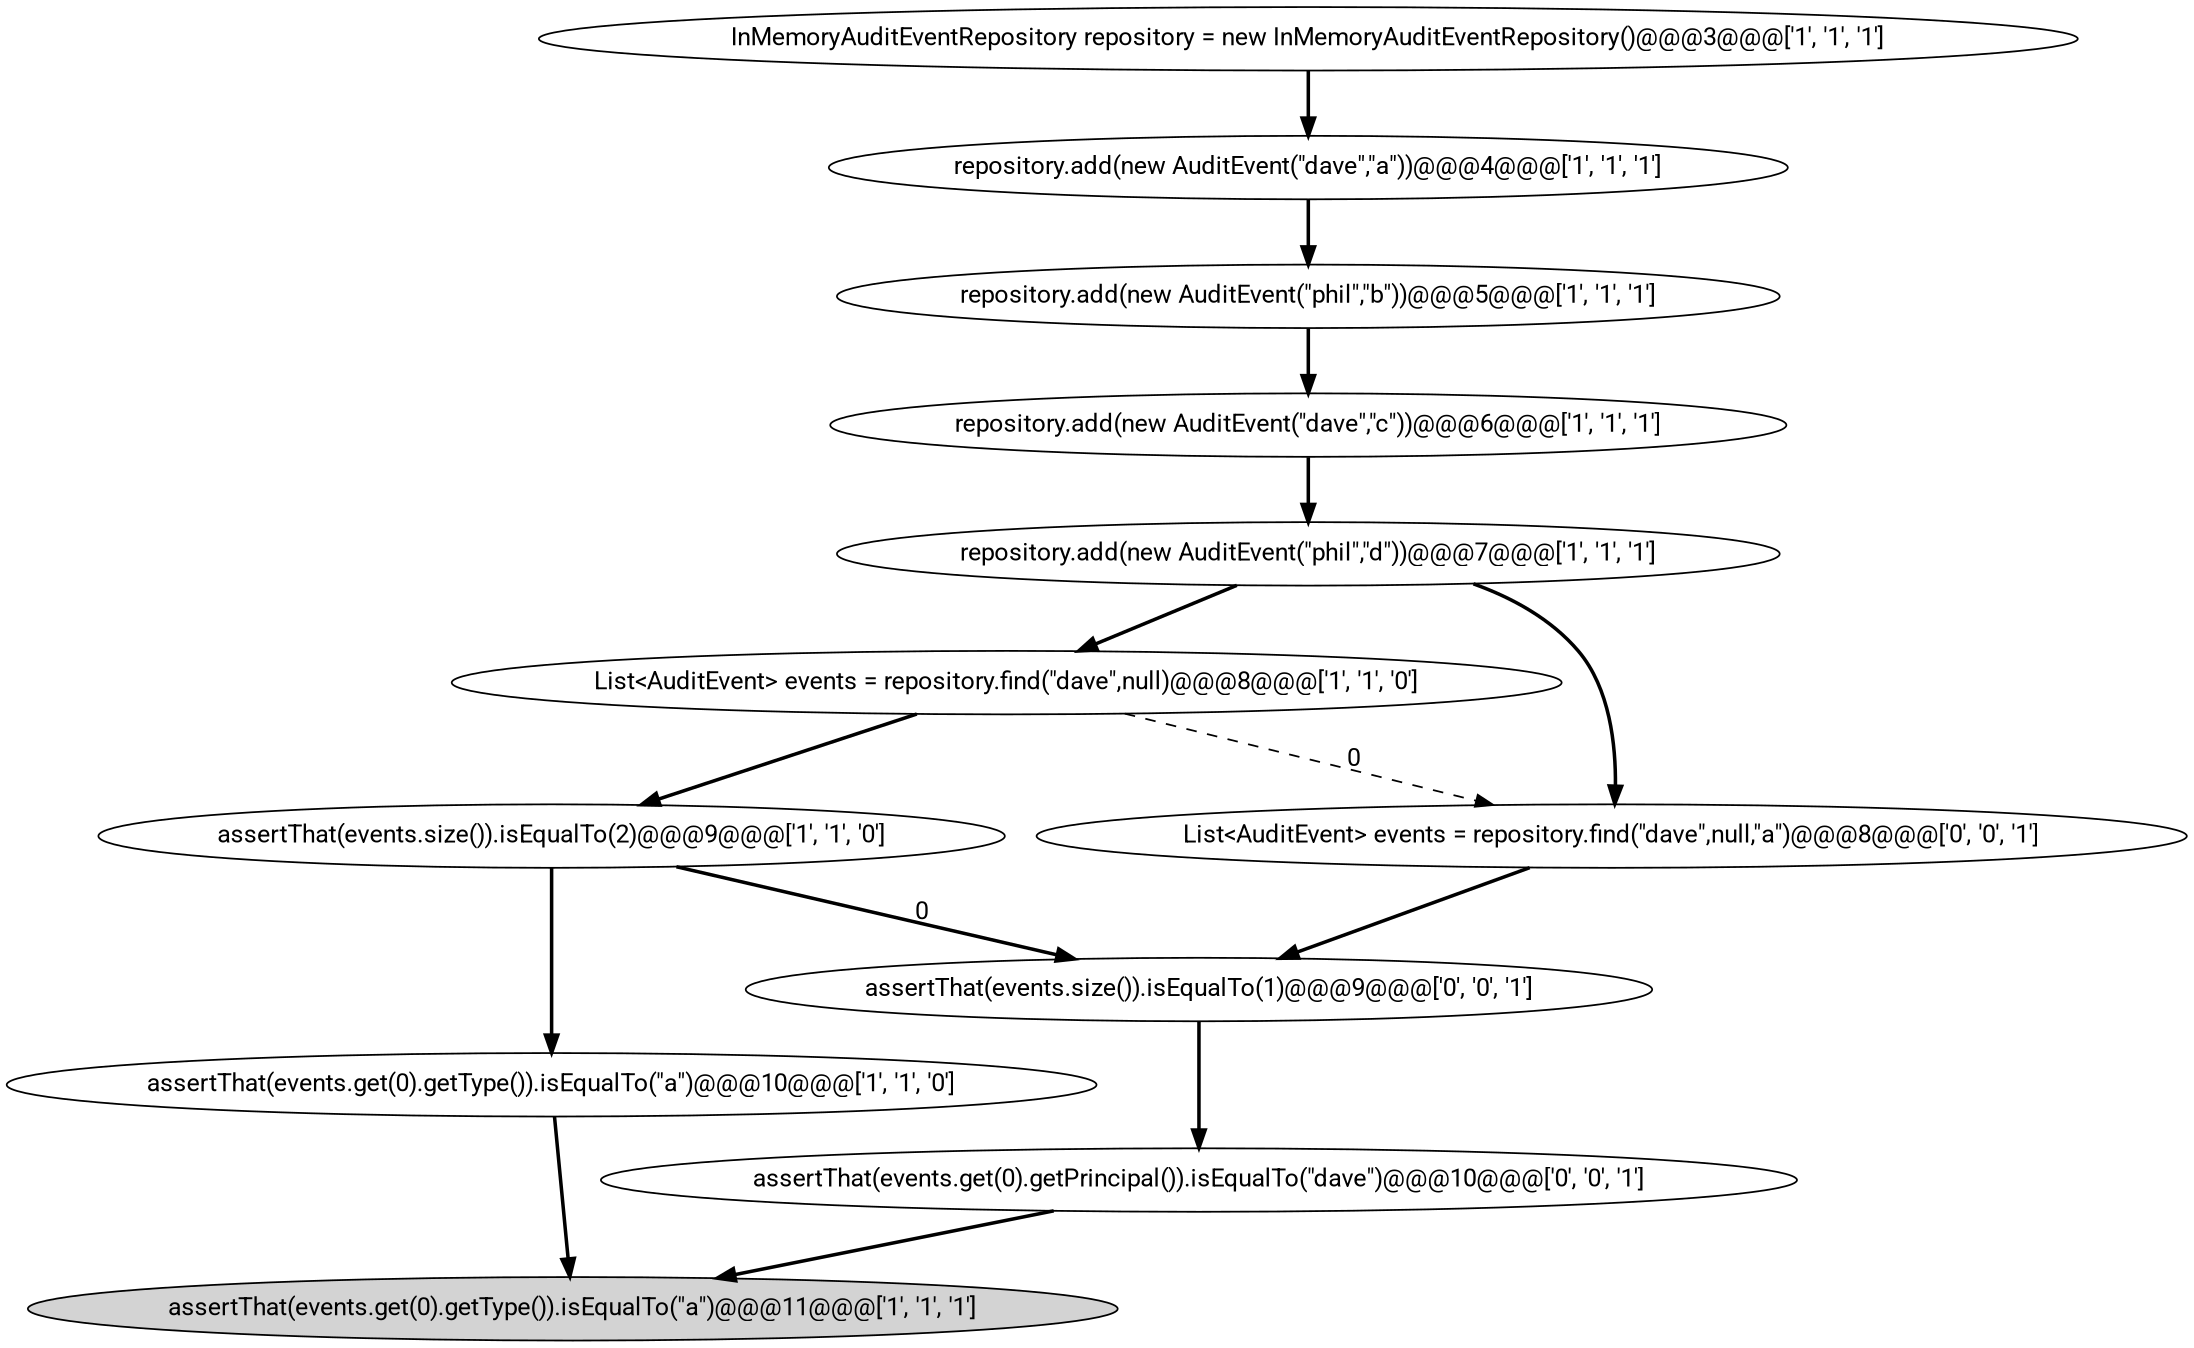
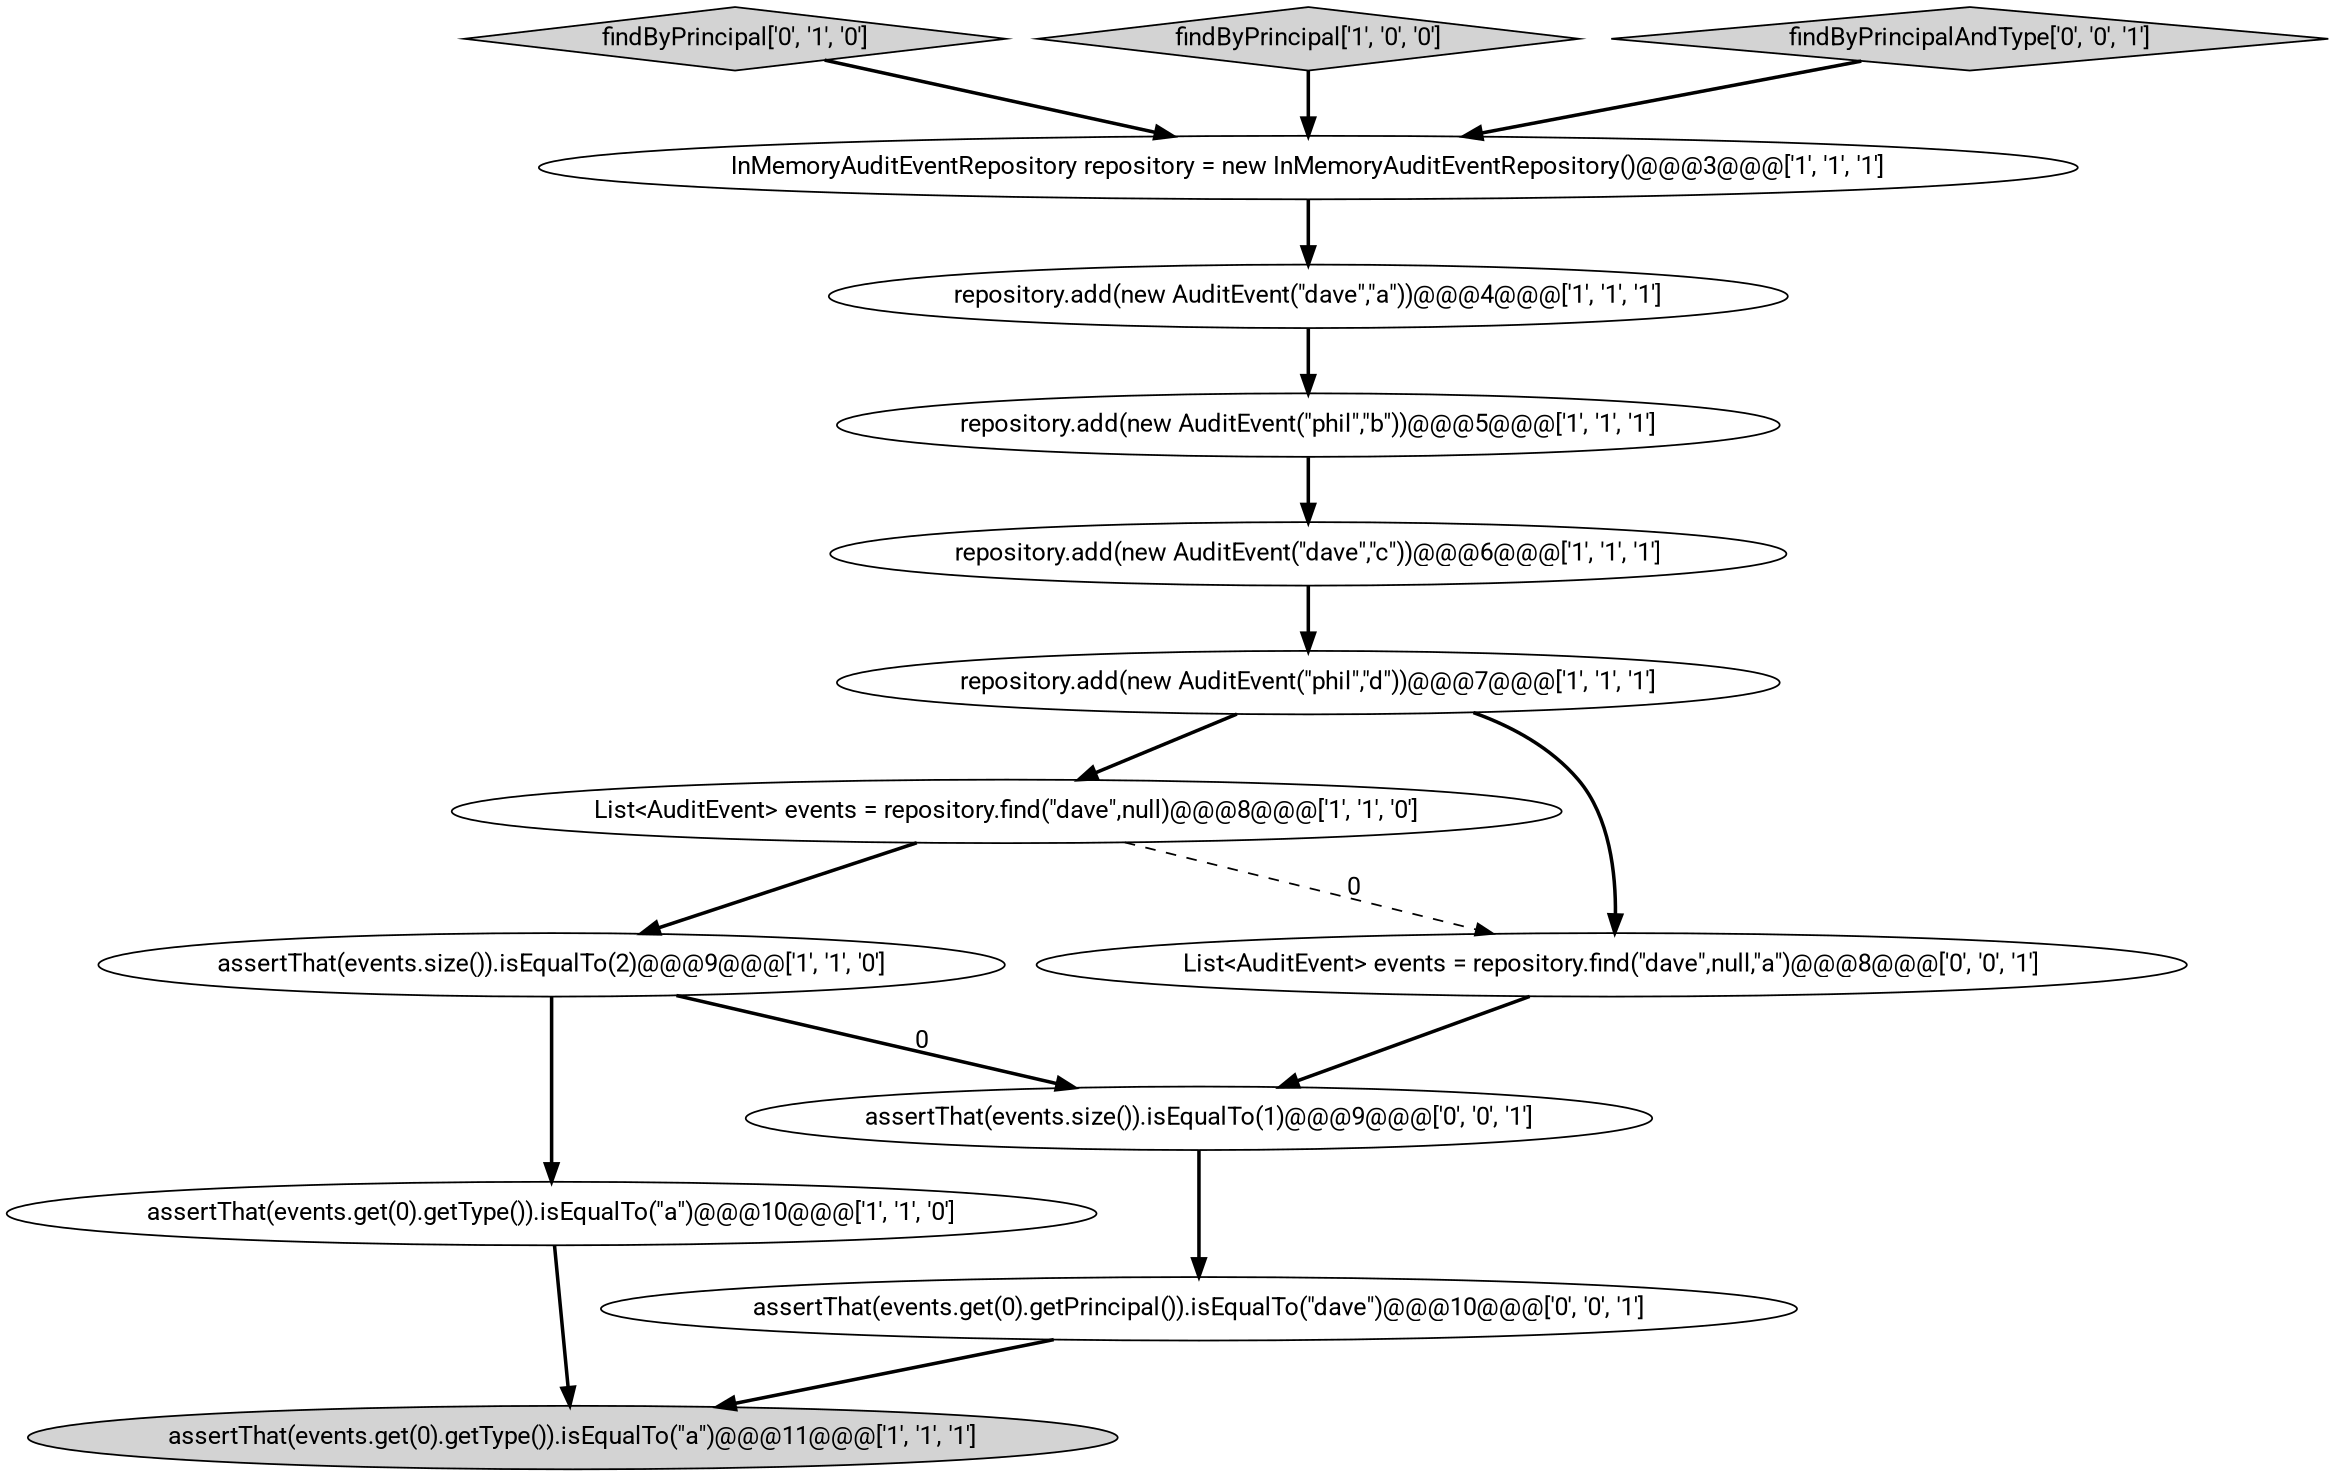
none -> (735, 39)
none -> (1308, 39)
none -> (1970, 39)
